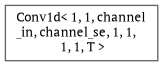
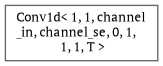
(82, 33) -> (82, 33)
